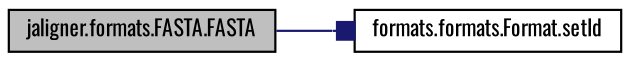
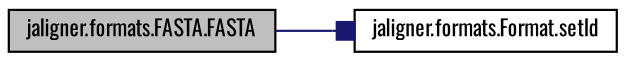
(488, 31) -> (486, 31)
